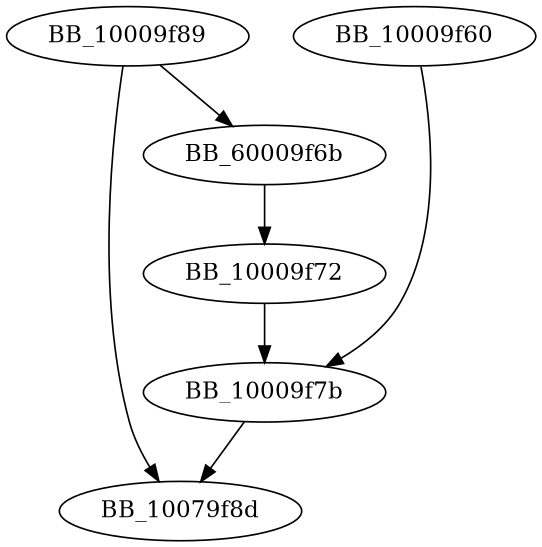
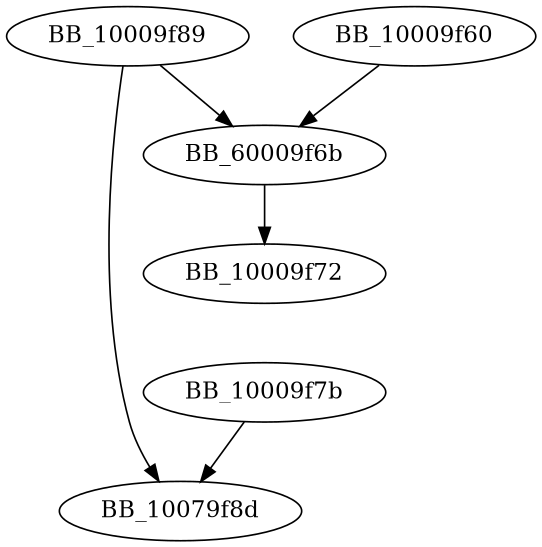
(425, 227) -> (346, 91)
(265, 325) -> none
